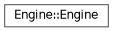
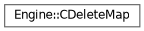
(57, 16) -> (72, 16)
